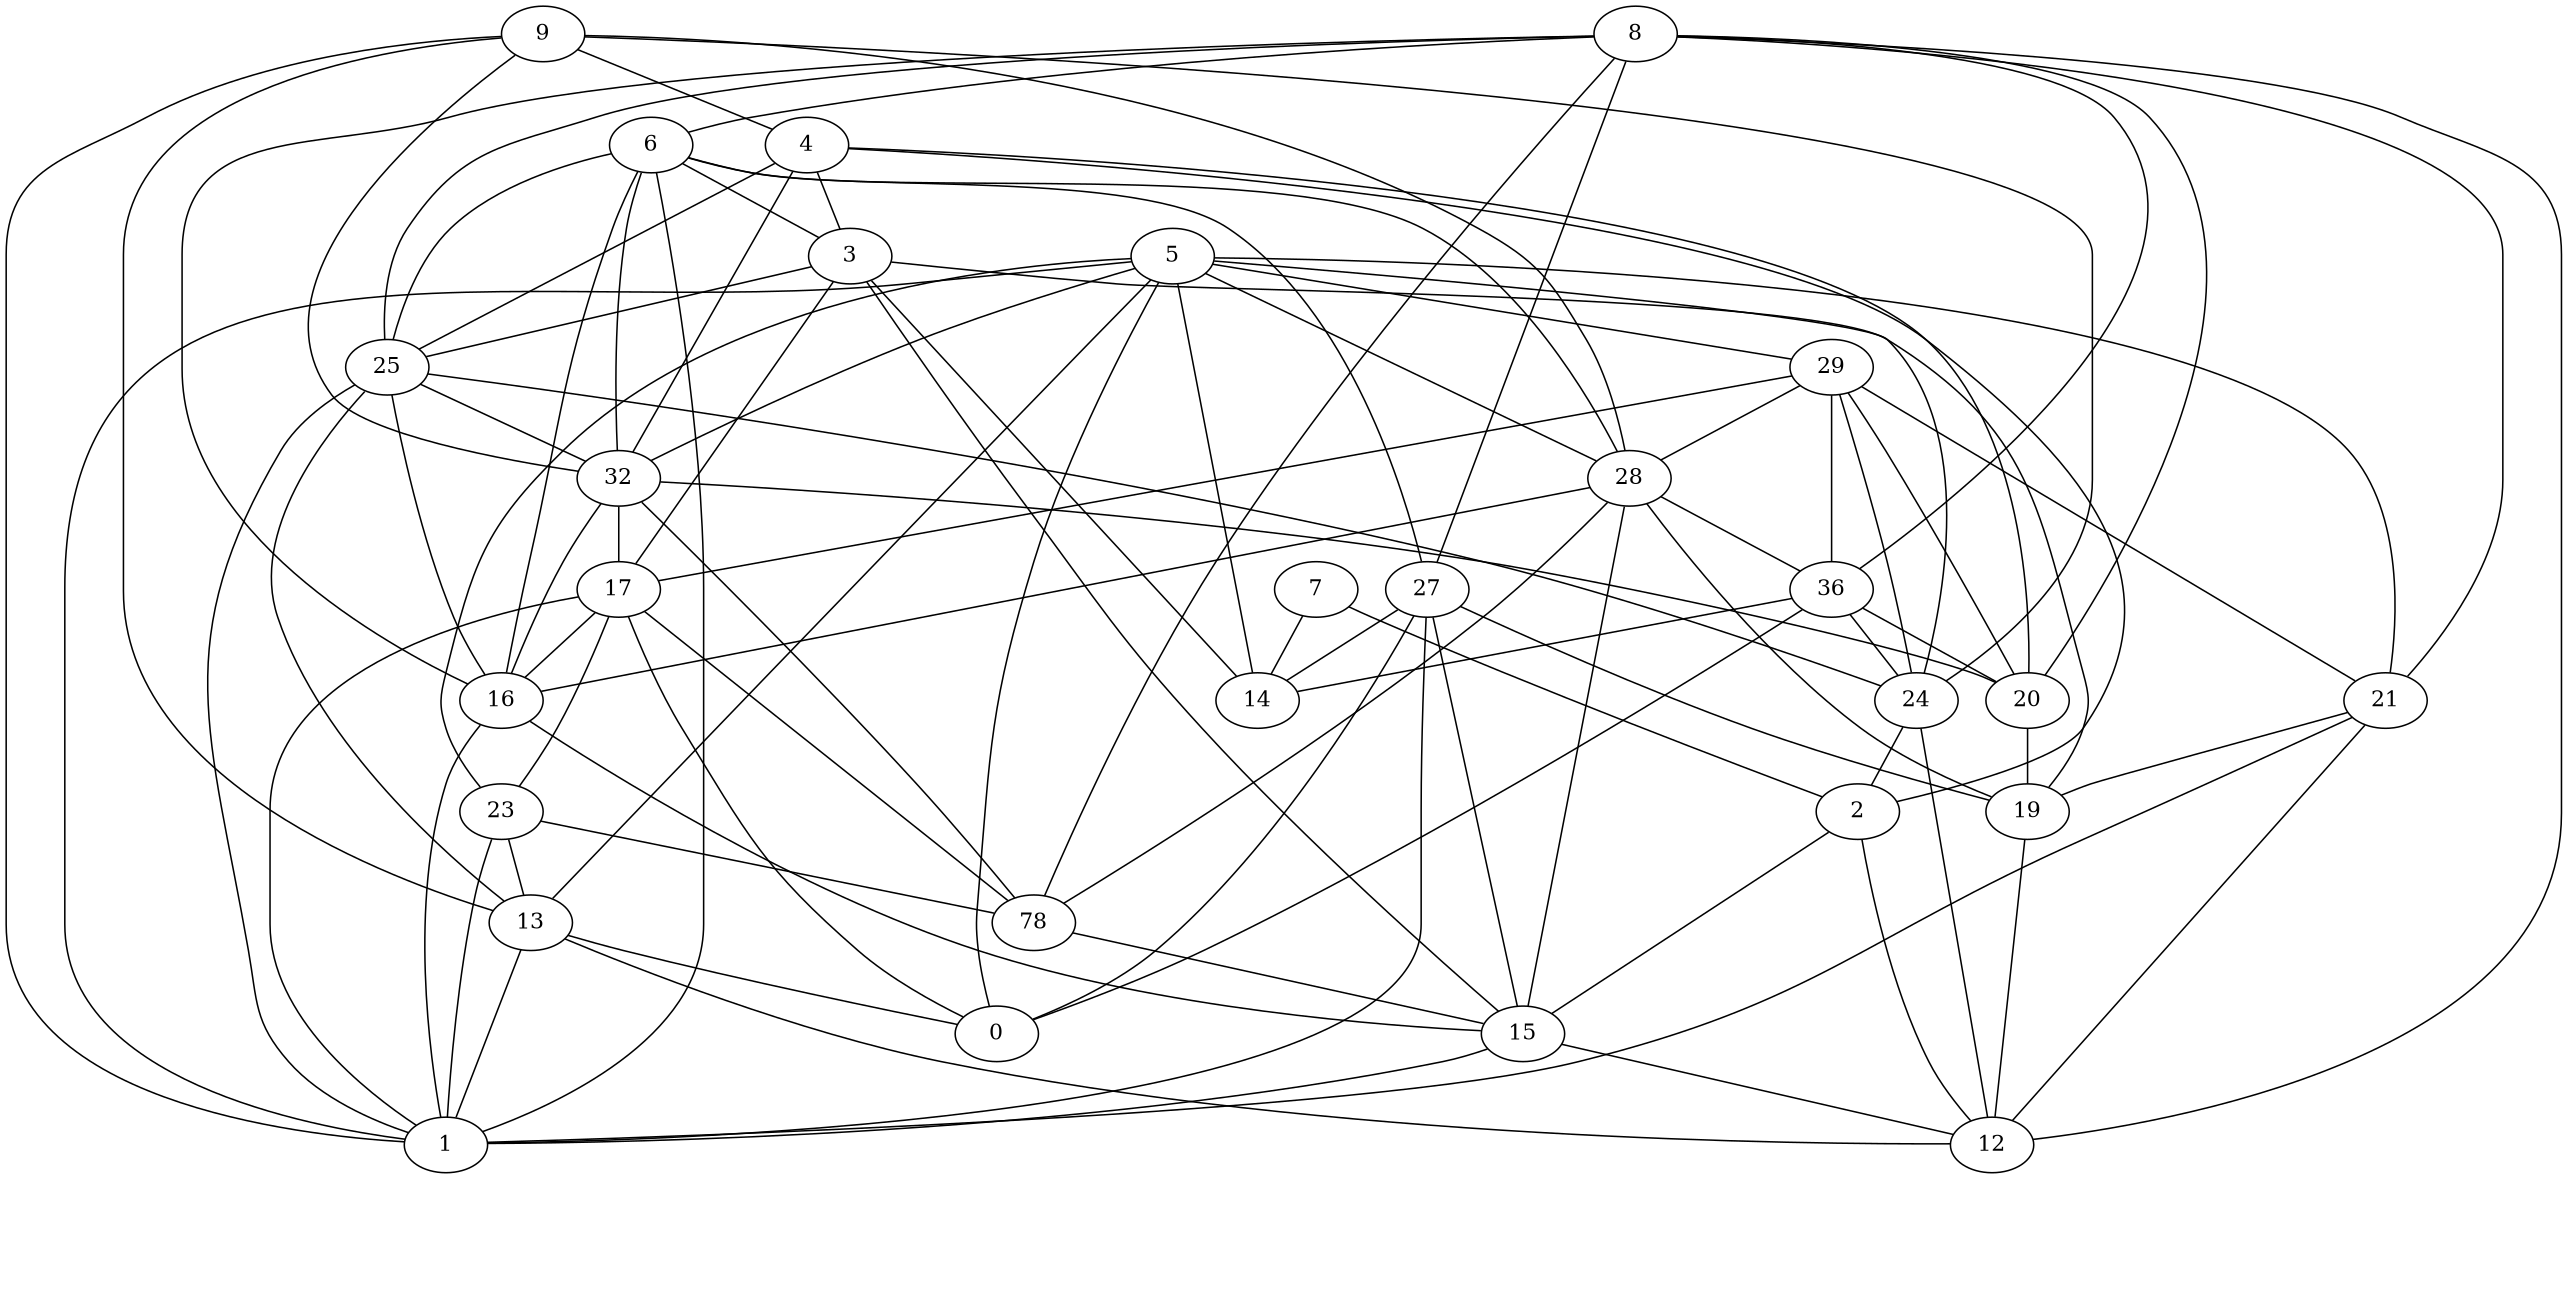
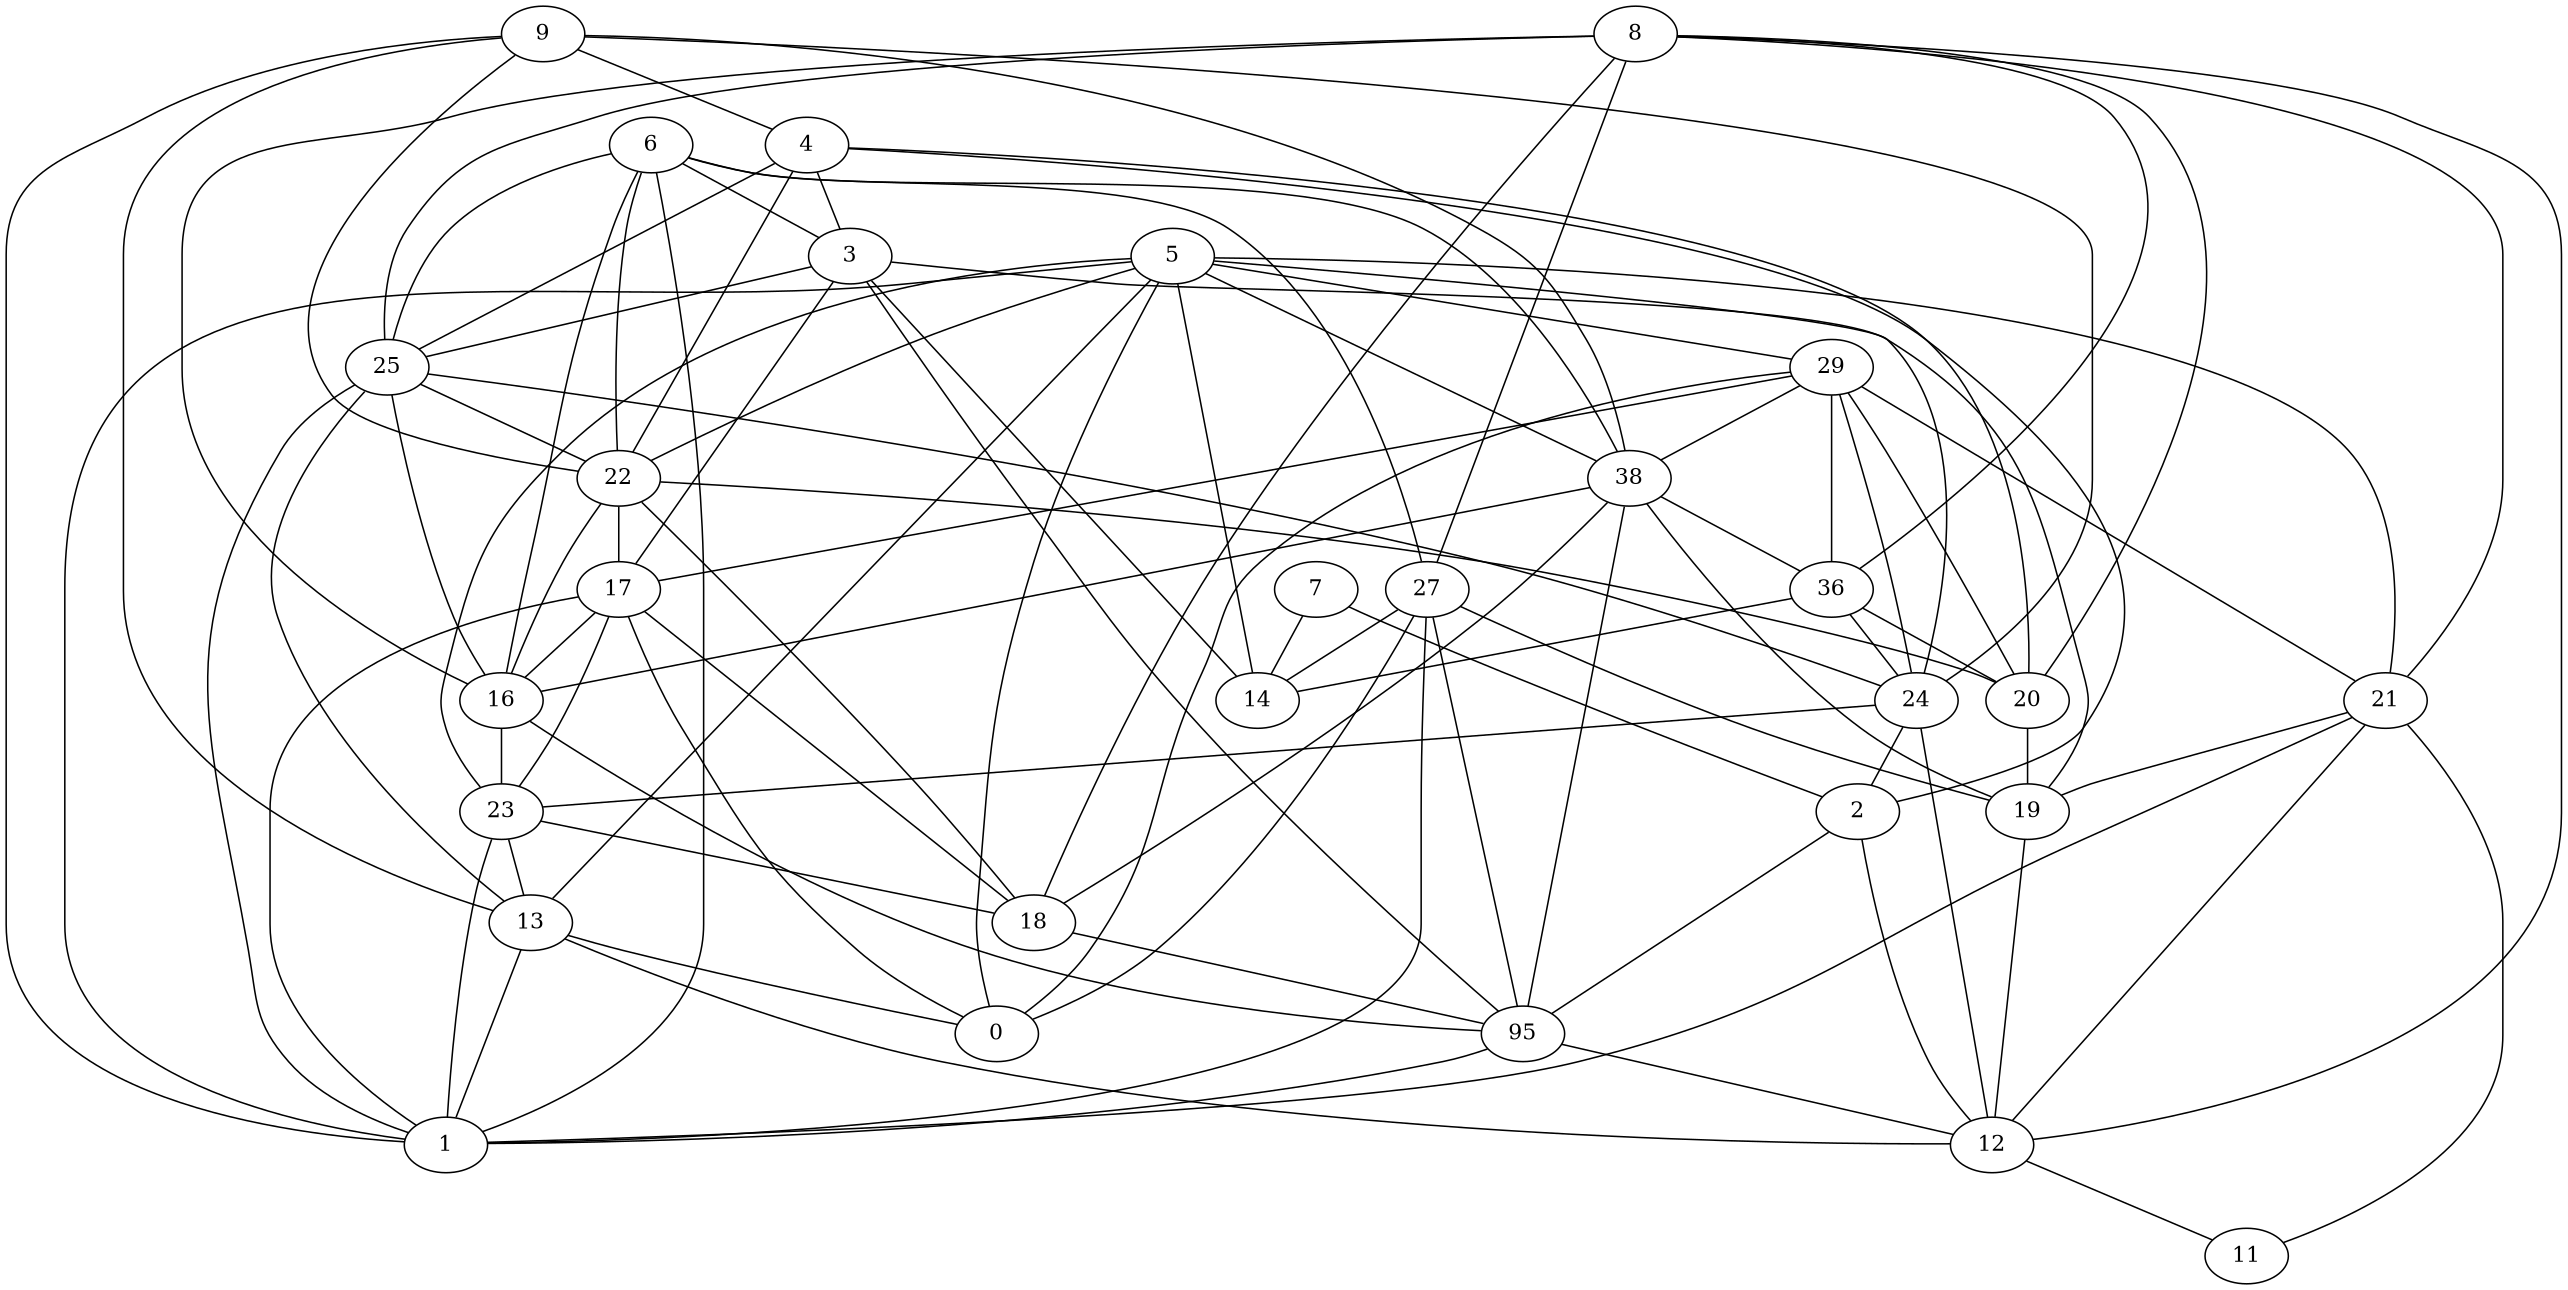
(1207, 61) -> none
(619, 478) -> (619, 478)
(1629, 478) -> (1629, 478)
none -> (1209, 756)
(1447, 823) -> (1260, 563)
(426, 916) -> (501, 756)
(1034, 923) -> (1034, 923)
(1523, 1034) -> (1523, 1034)
none -> (2247, 1256)
